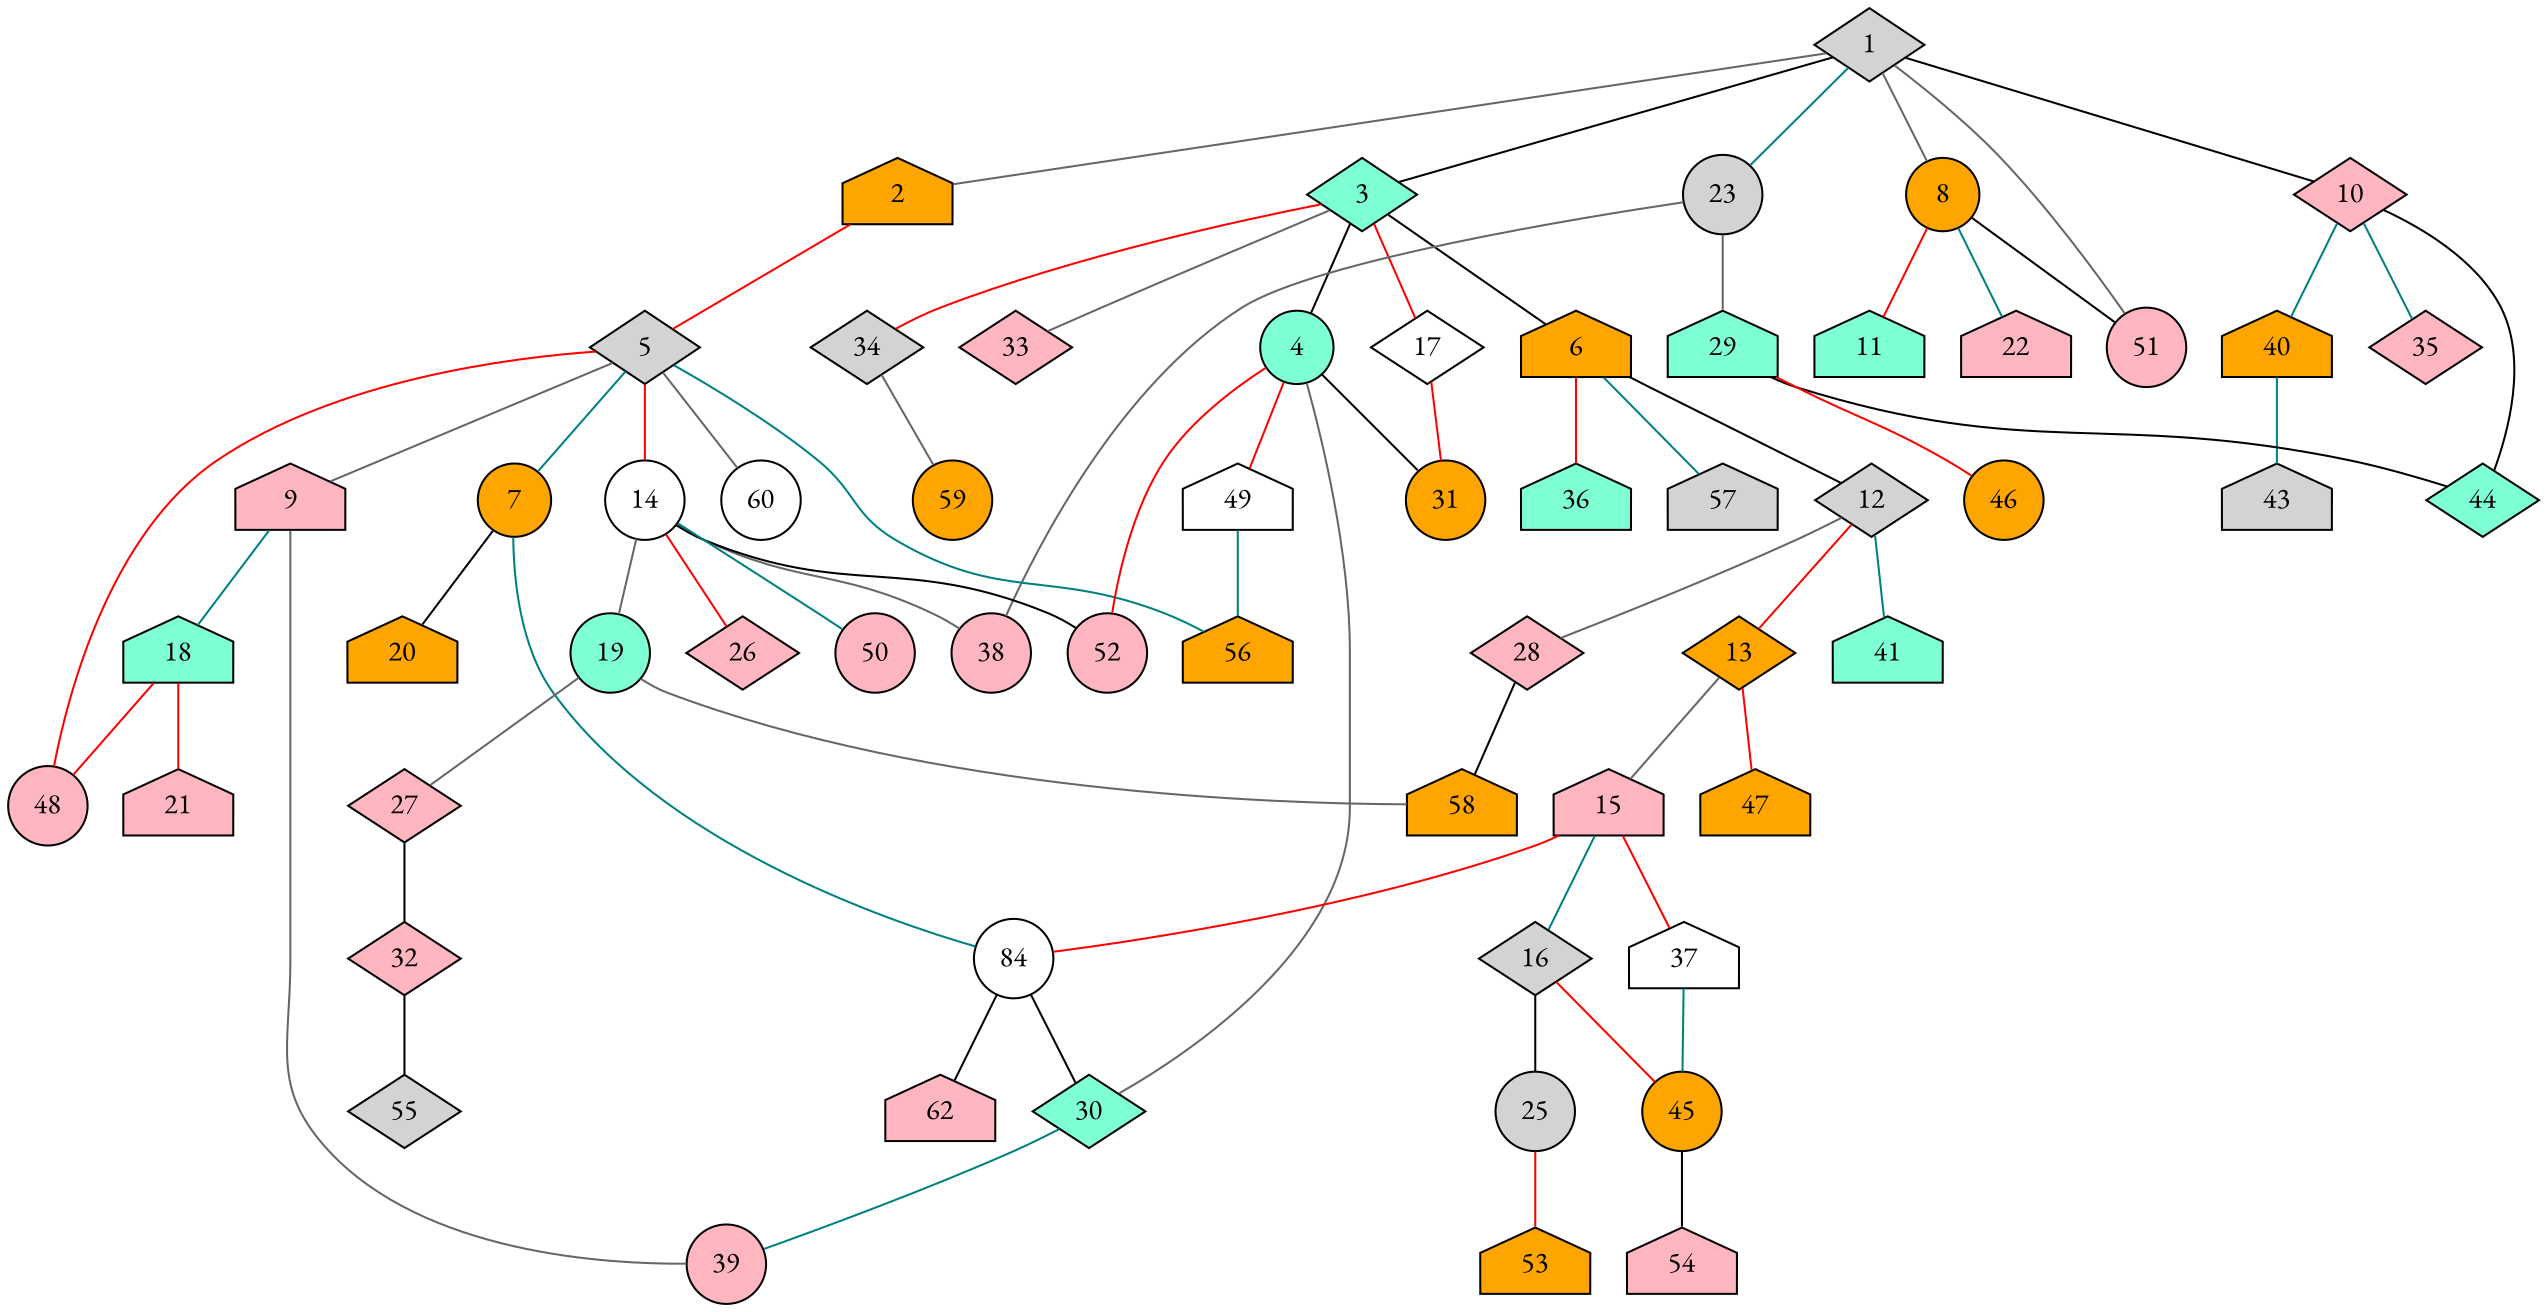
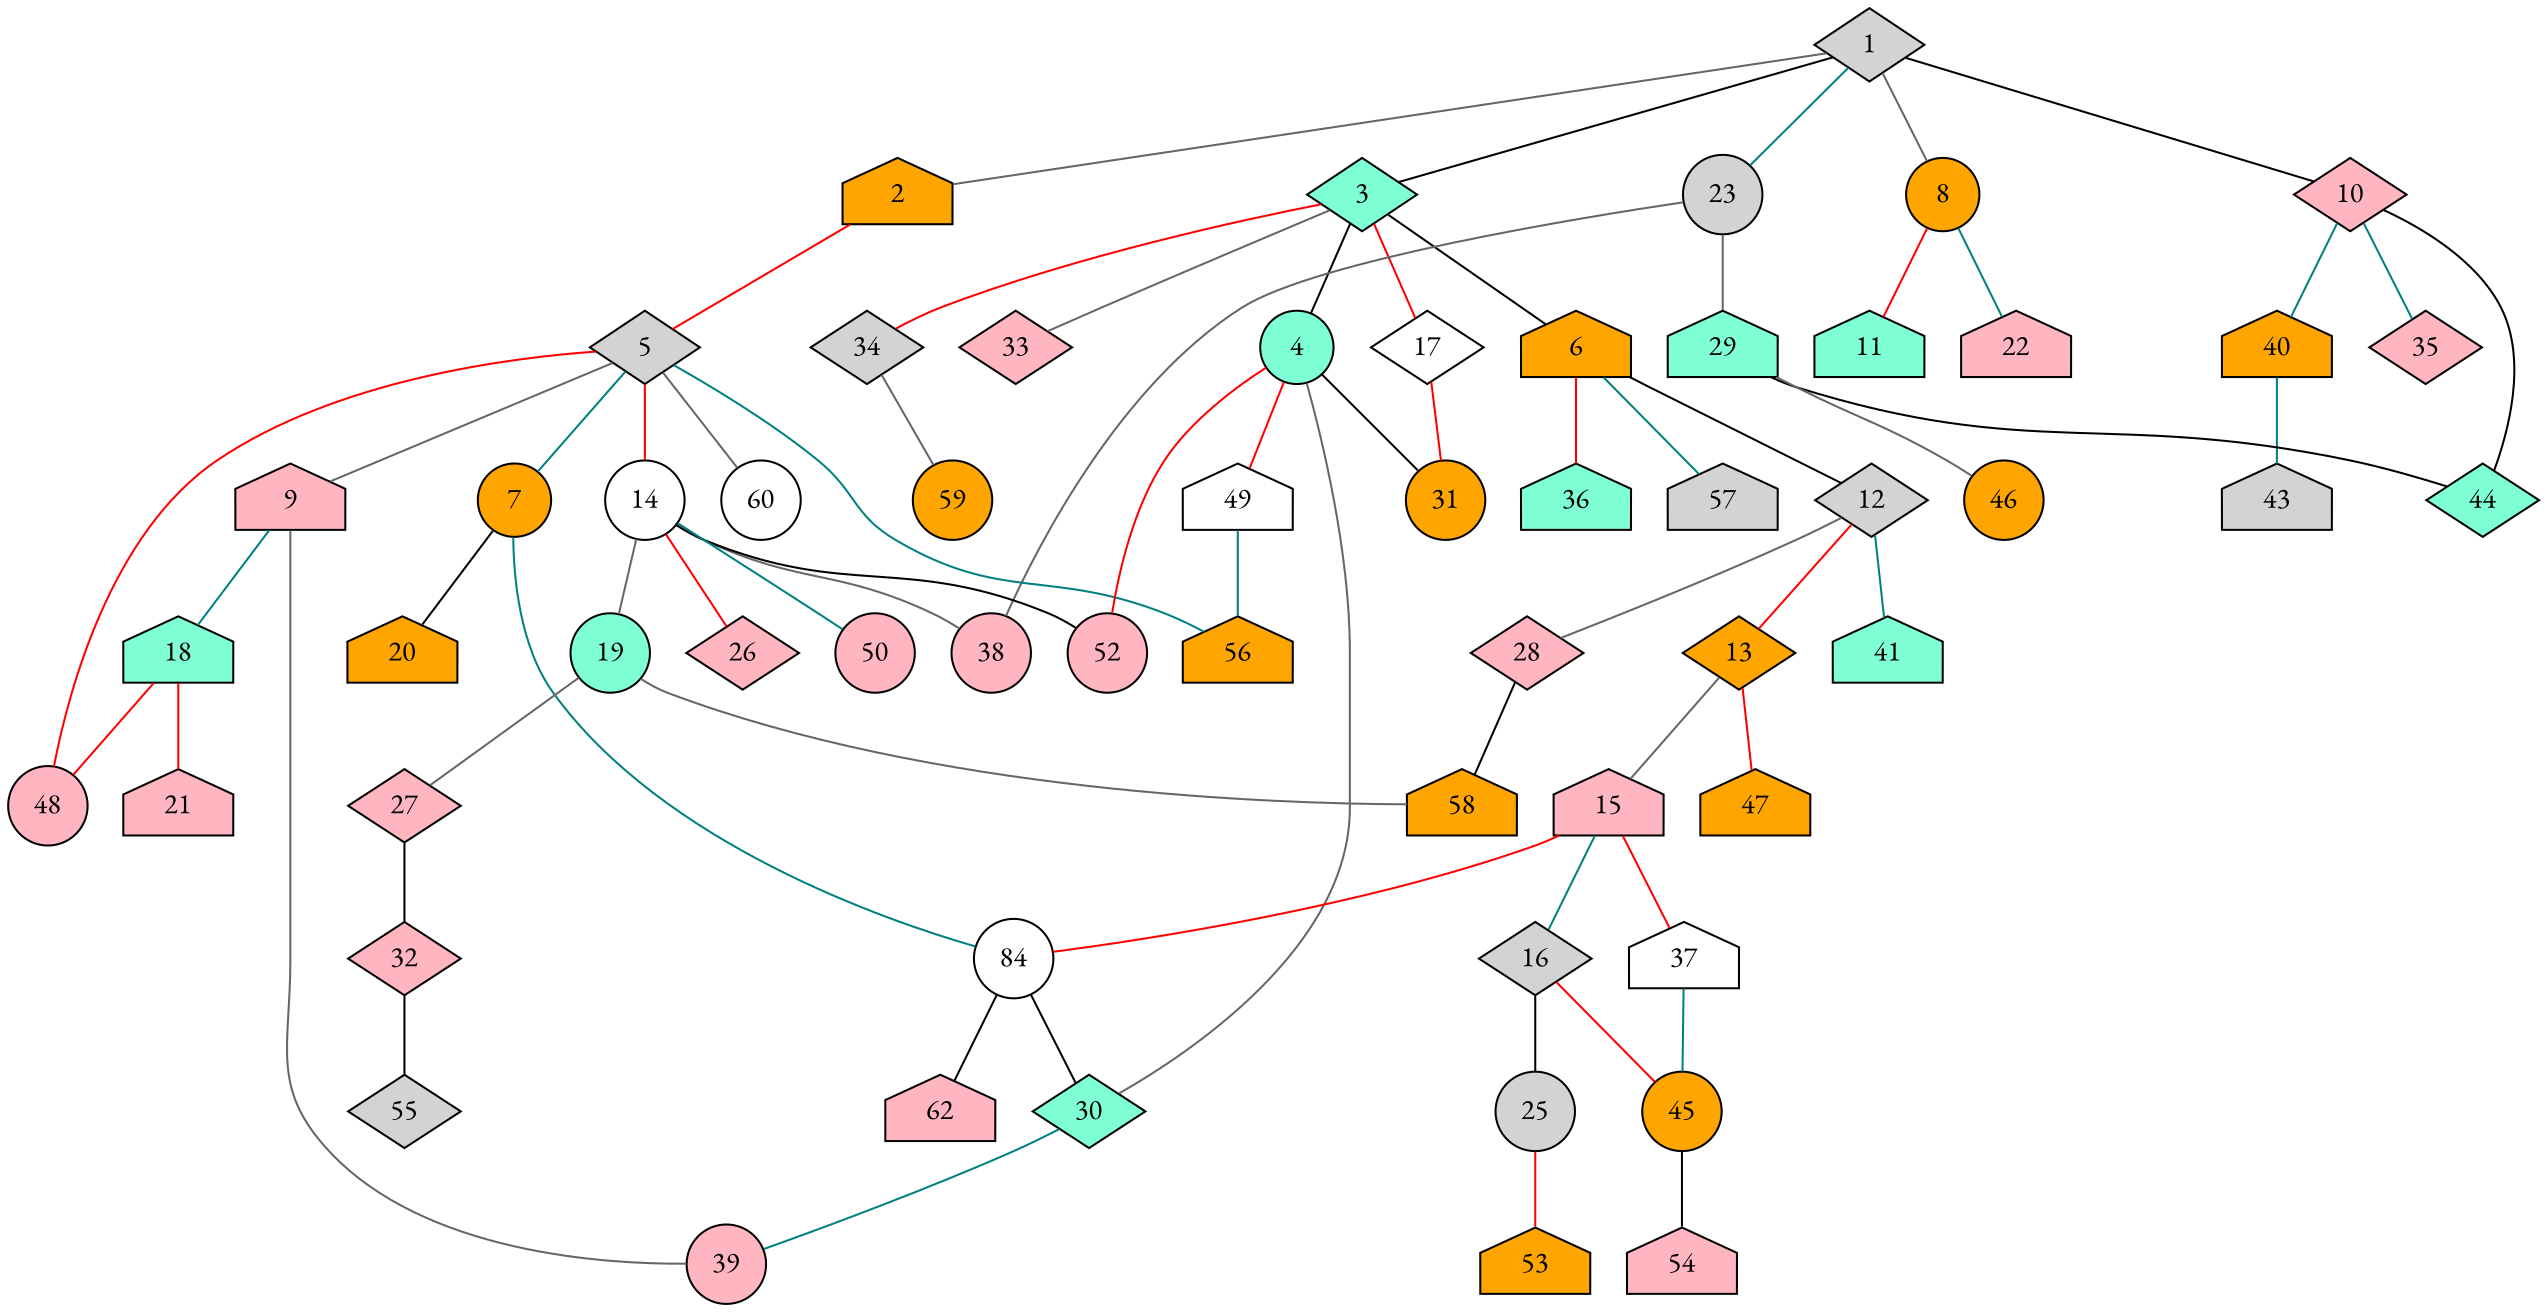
(2147, 347) -> none
(1875, 424) -> (1875, 424)
